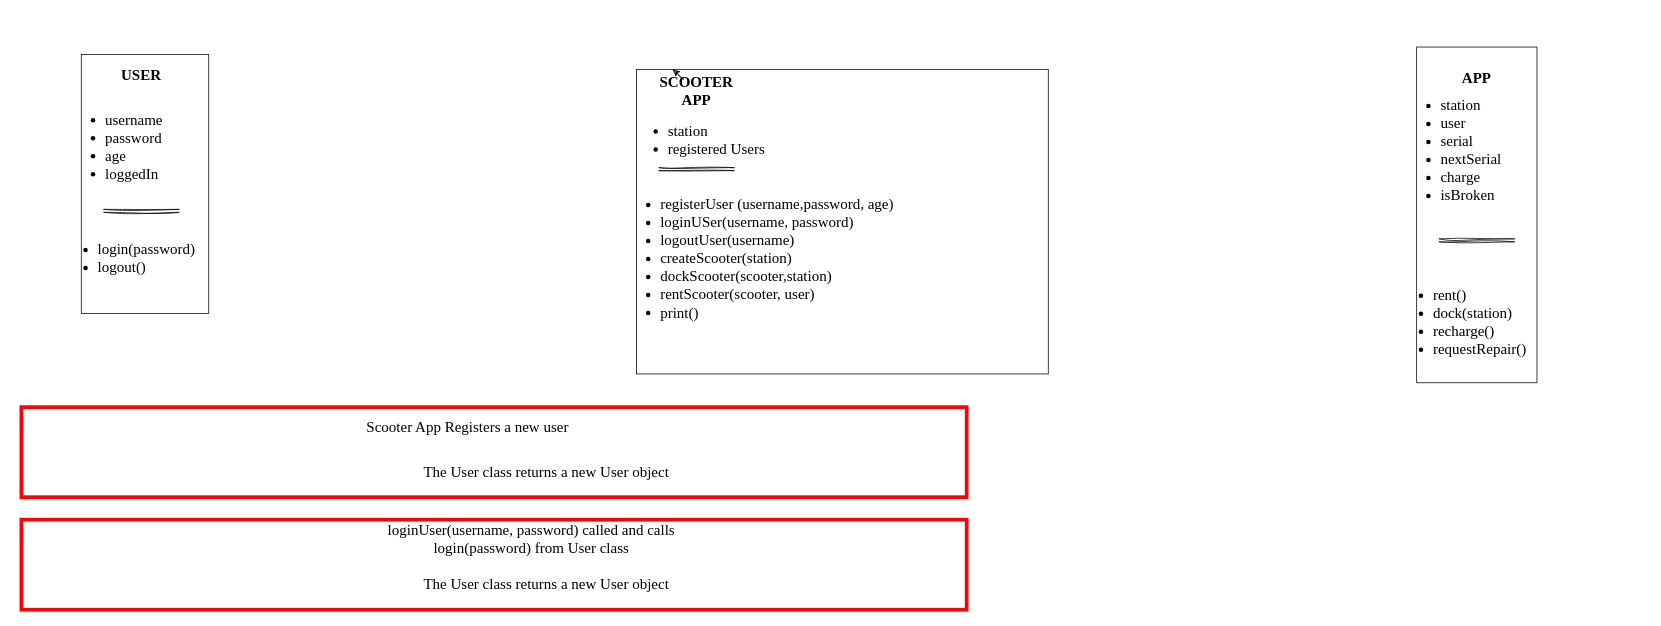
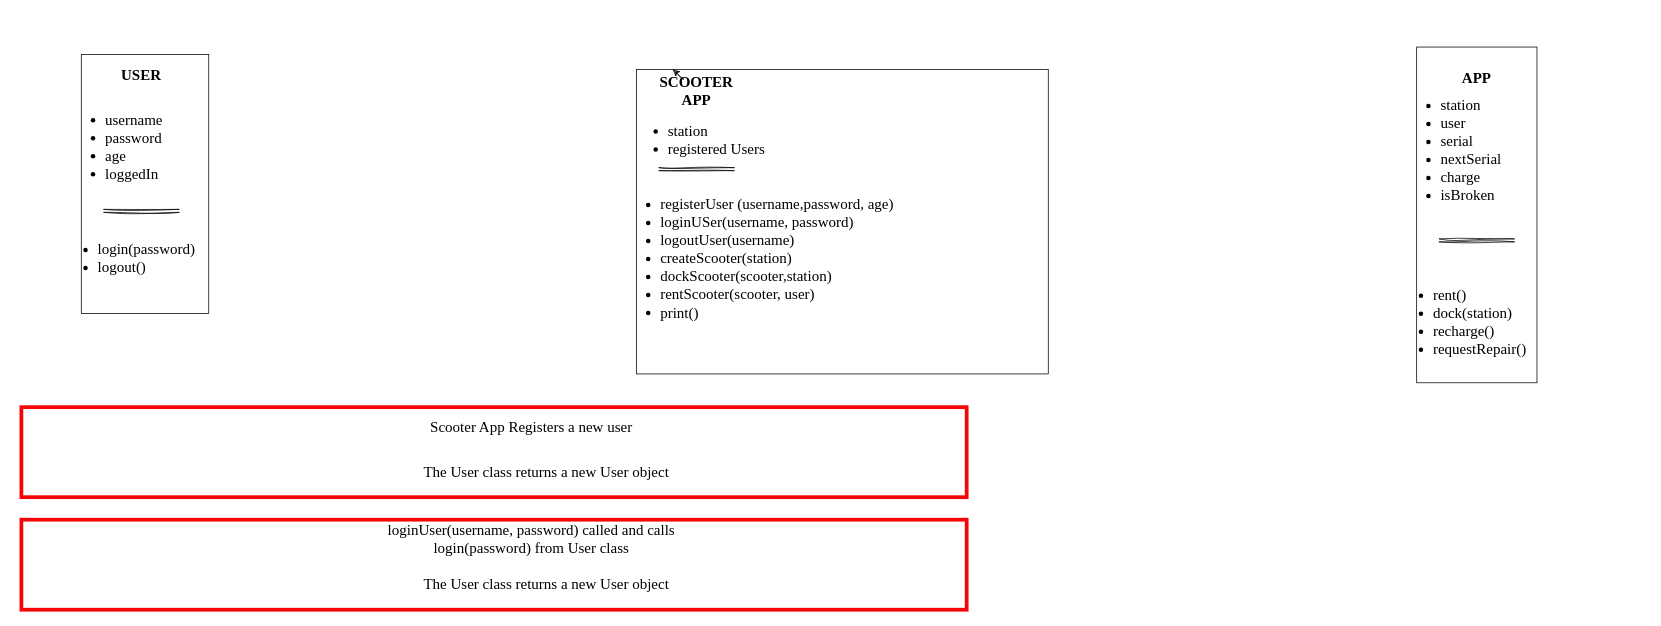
(468, 426) -> (531, 426)
